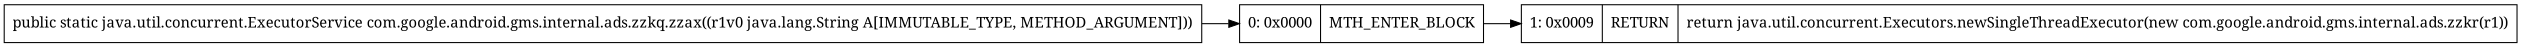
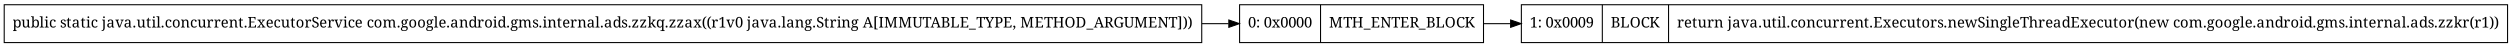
(1640, 23) -> (1635, 23)
